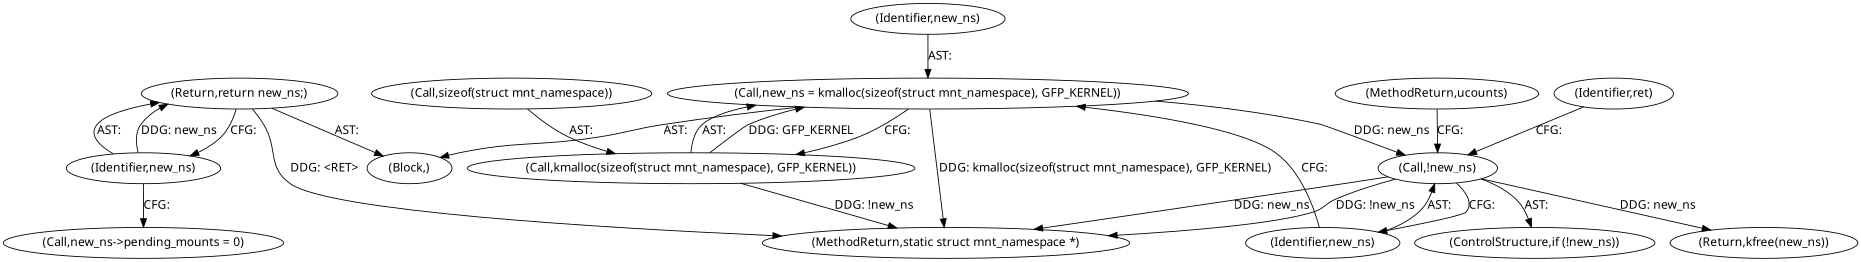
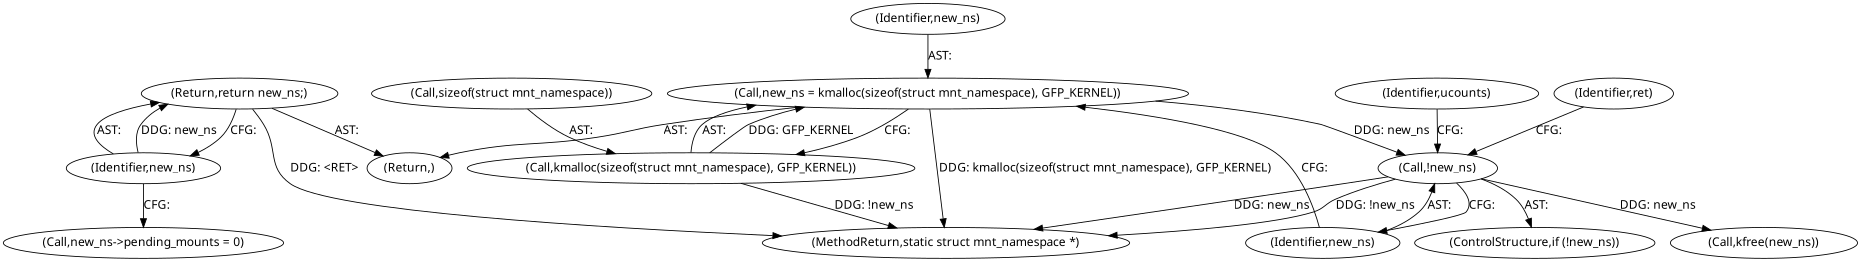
(1437, 94) -> (1437, 94)
(410, 168) -> (410, 168)
(1764, 243) -> (1764, 243)
